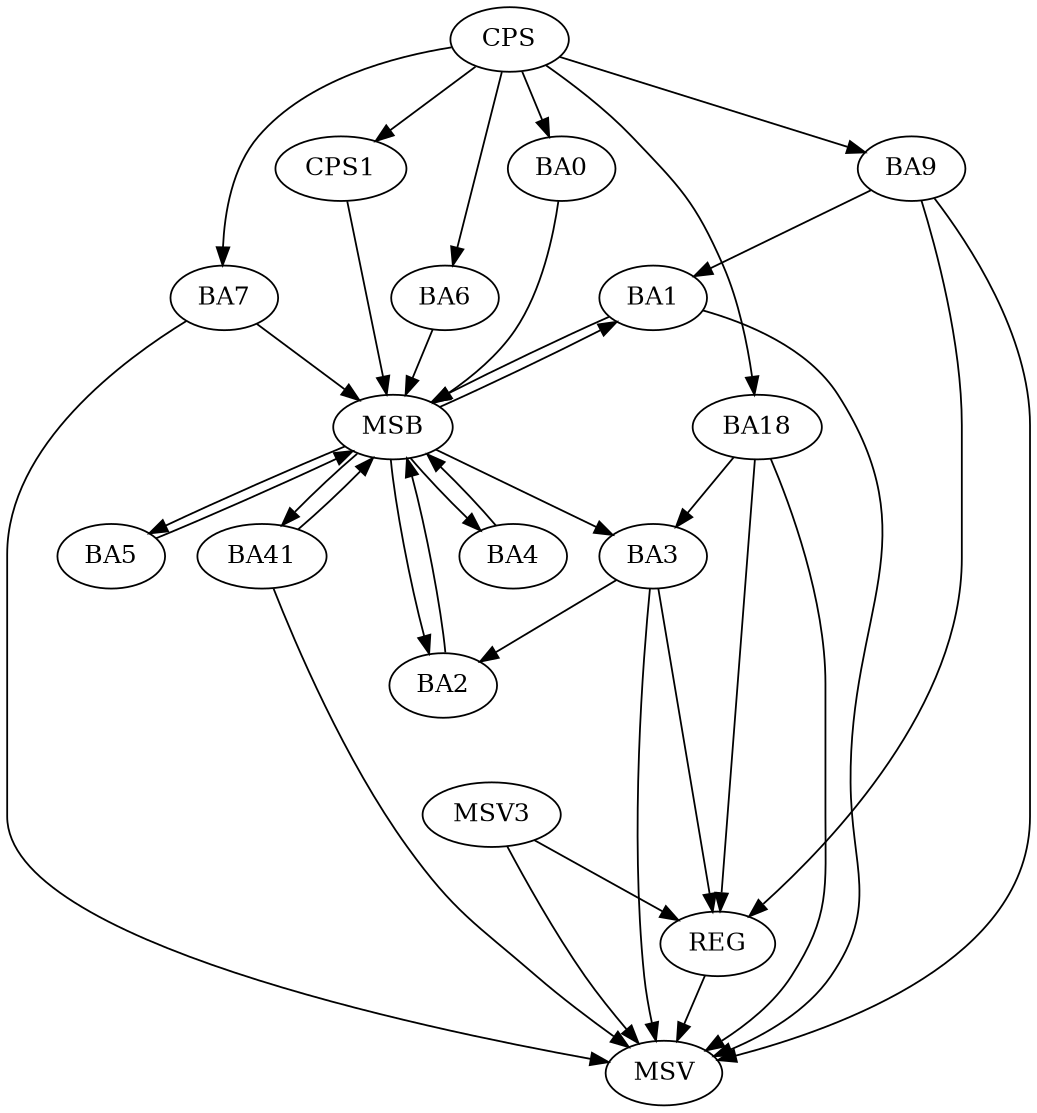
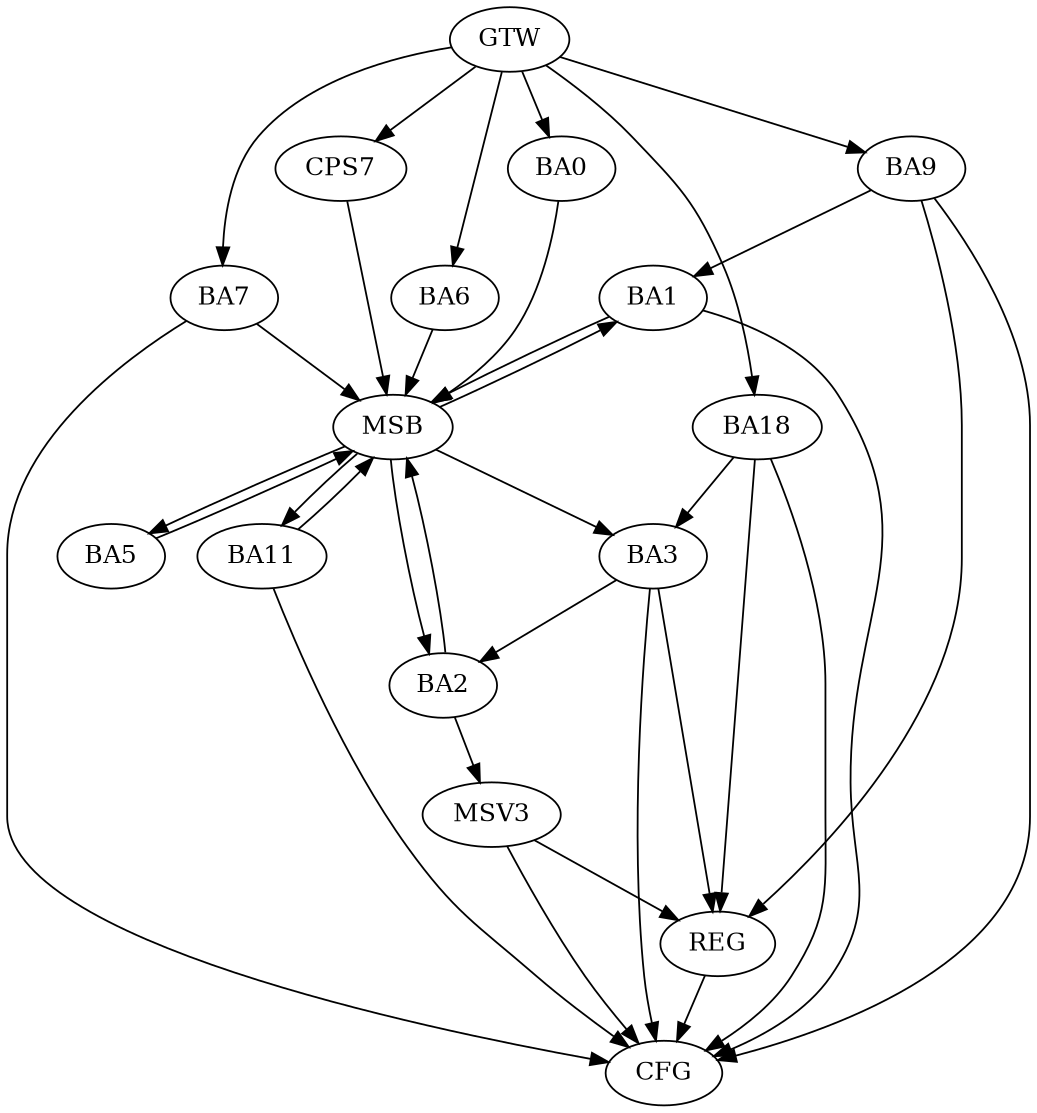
(510, 39) -> (510, 39)
(341, 169) -> (341, 169)
(262, 556) -> (262, 556)
(513, 556) -> none
none -> (464, 741)
(664, 1073) -> (664, 1073)
